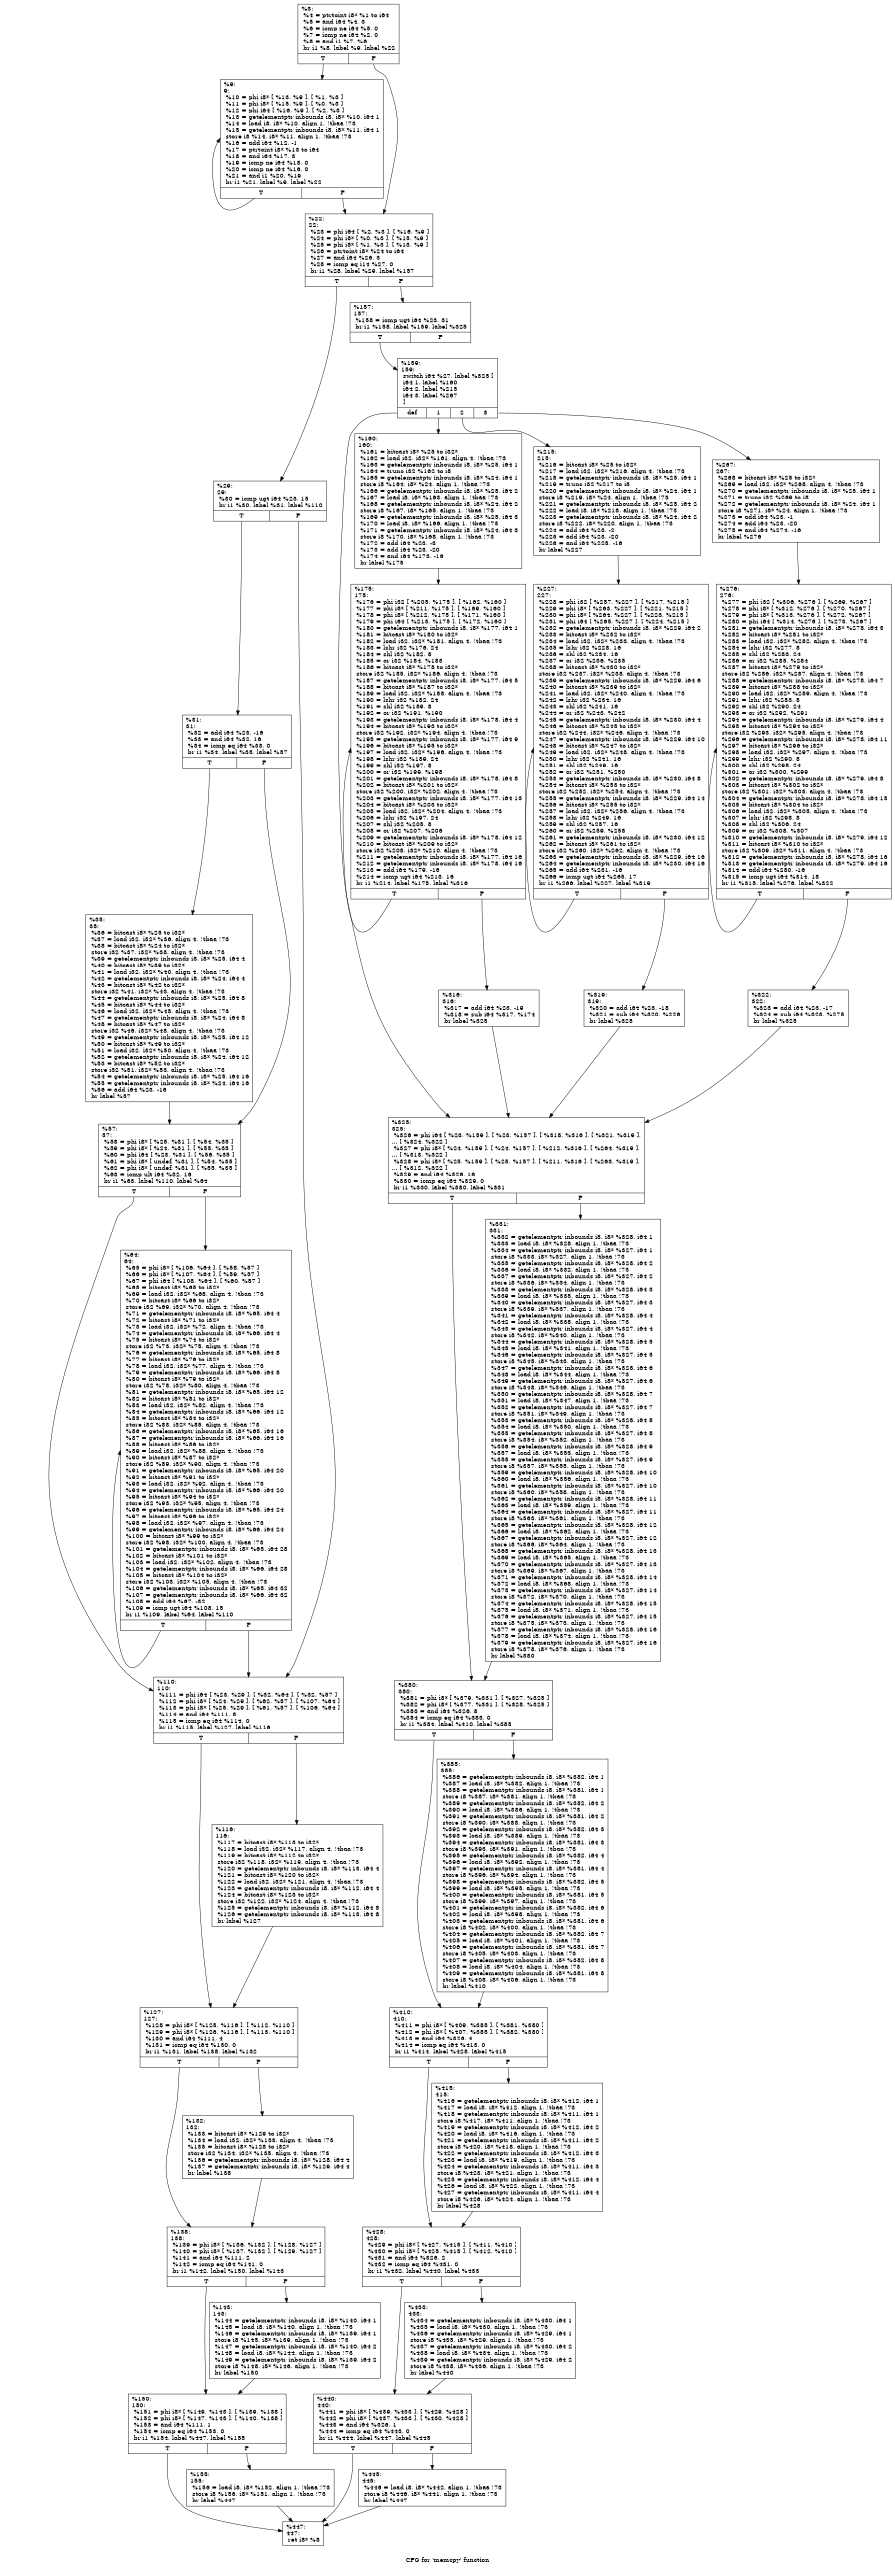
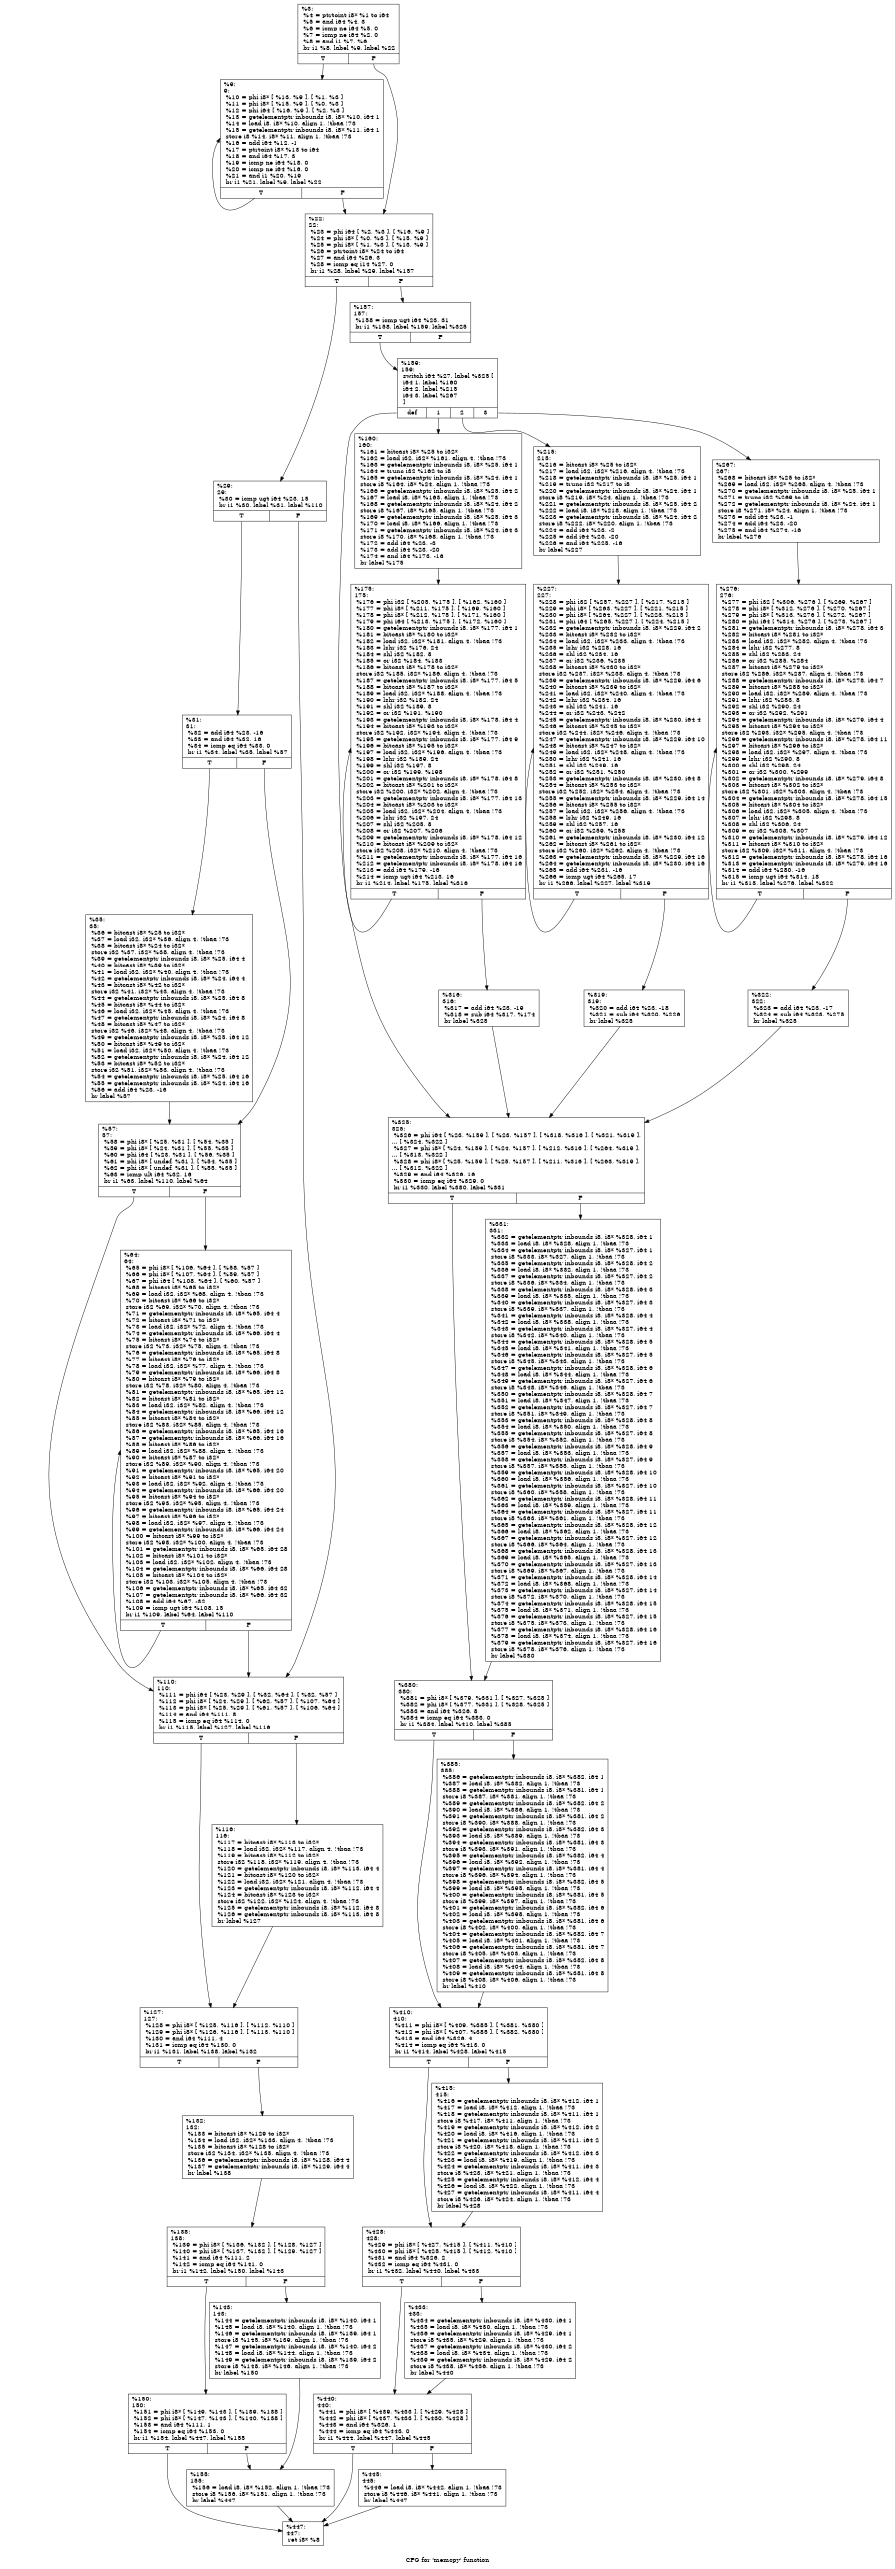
(168, 2148) -> none
(248, 2385) -> (298, 2424)
